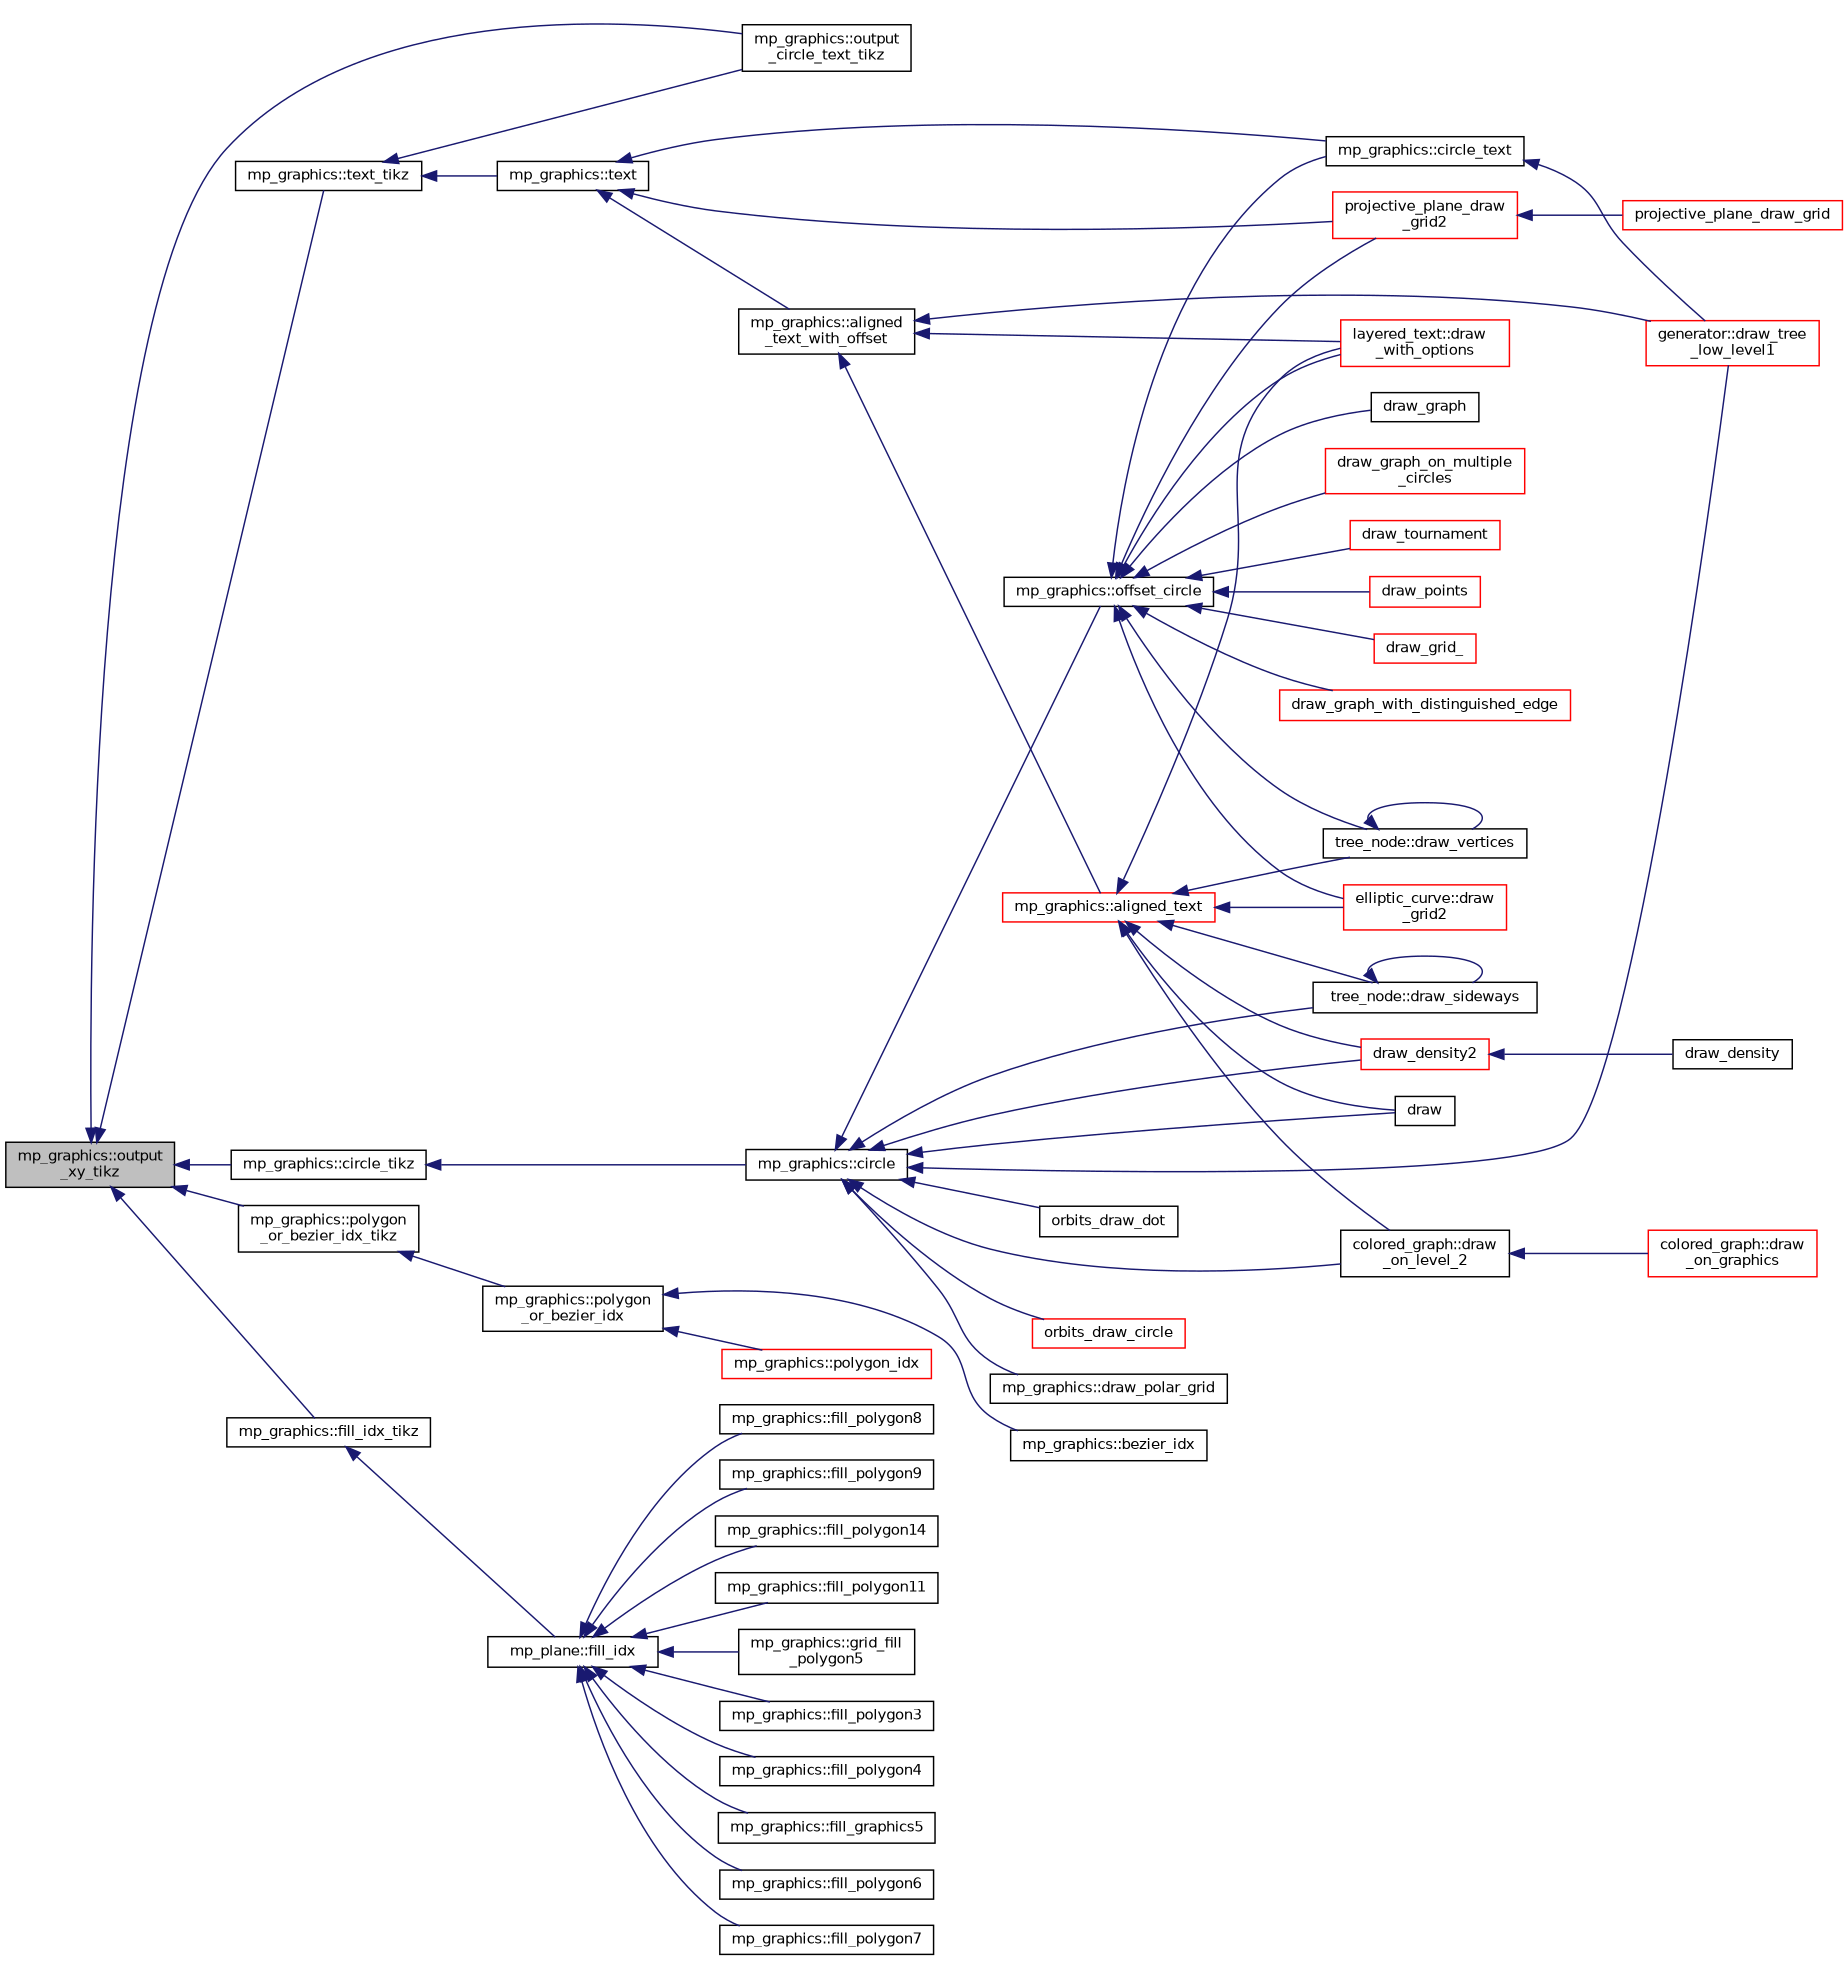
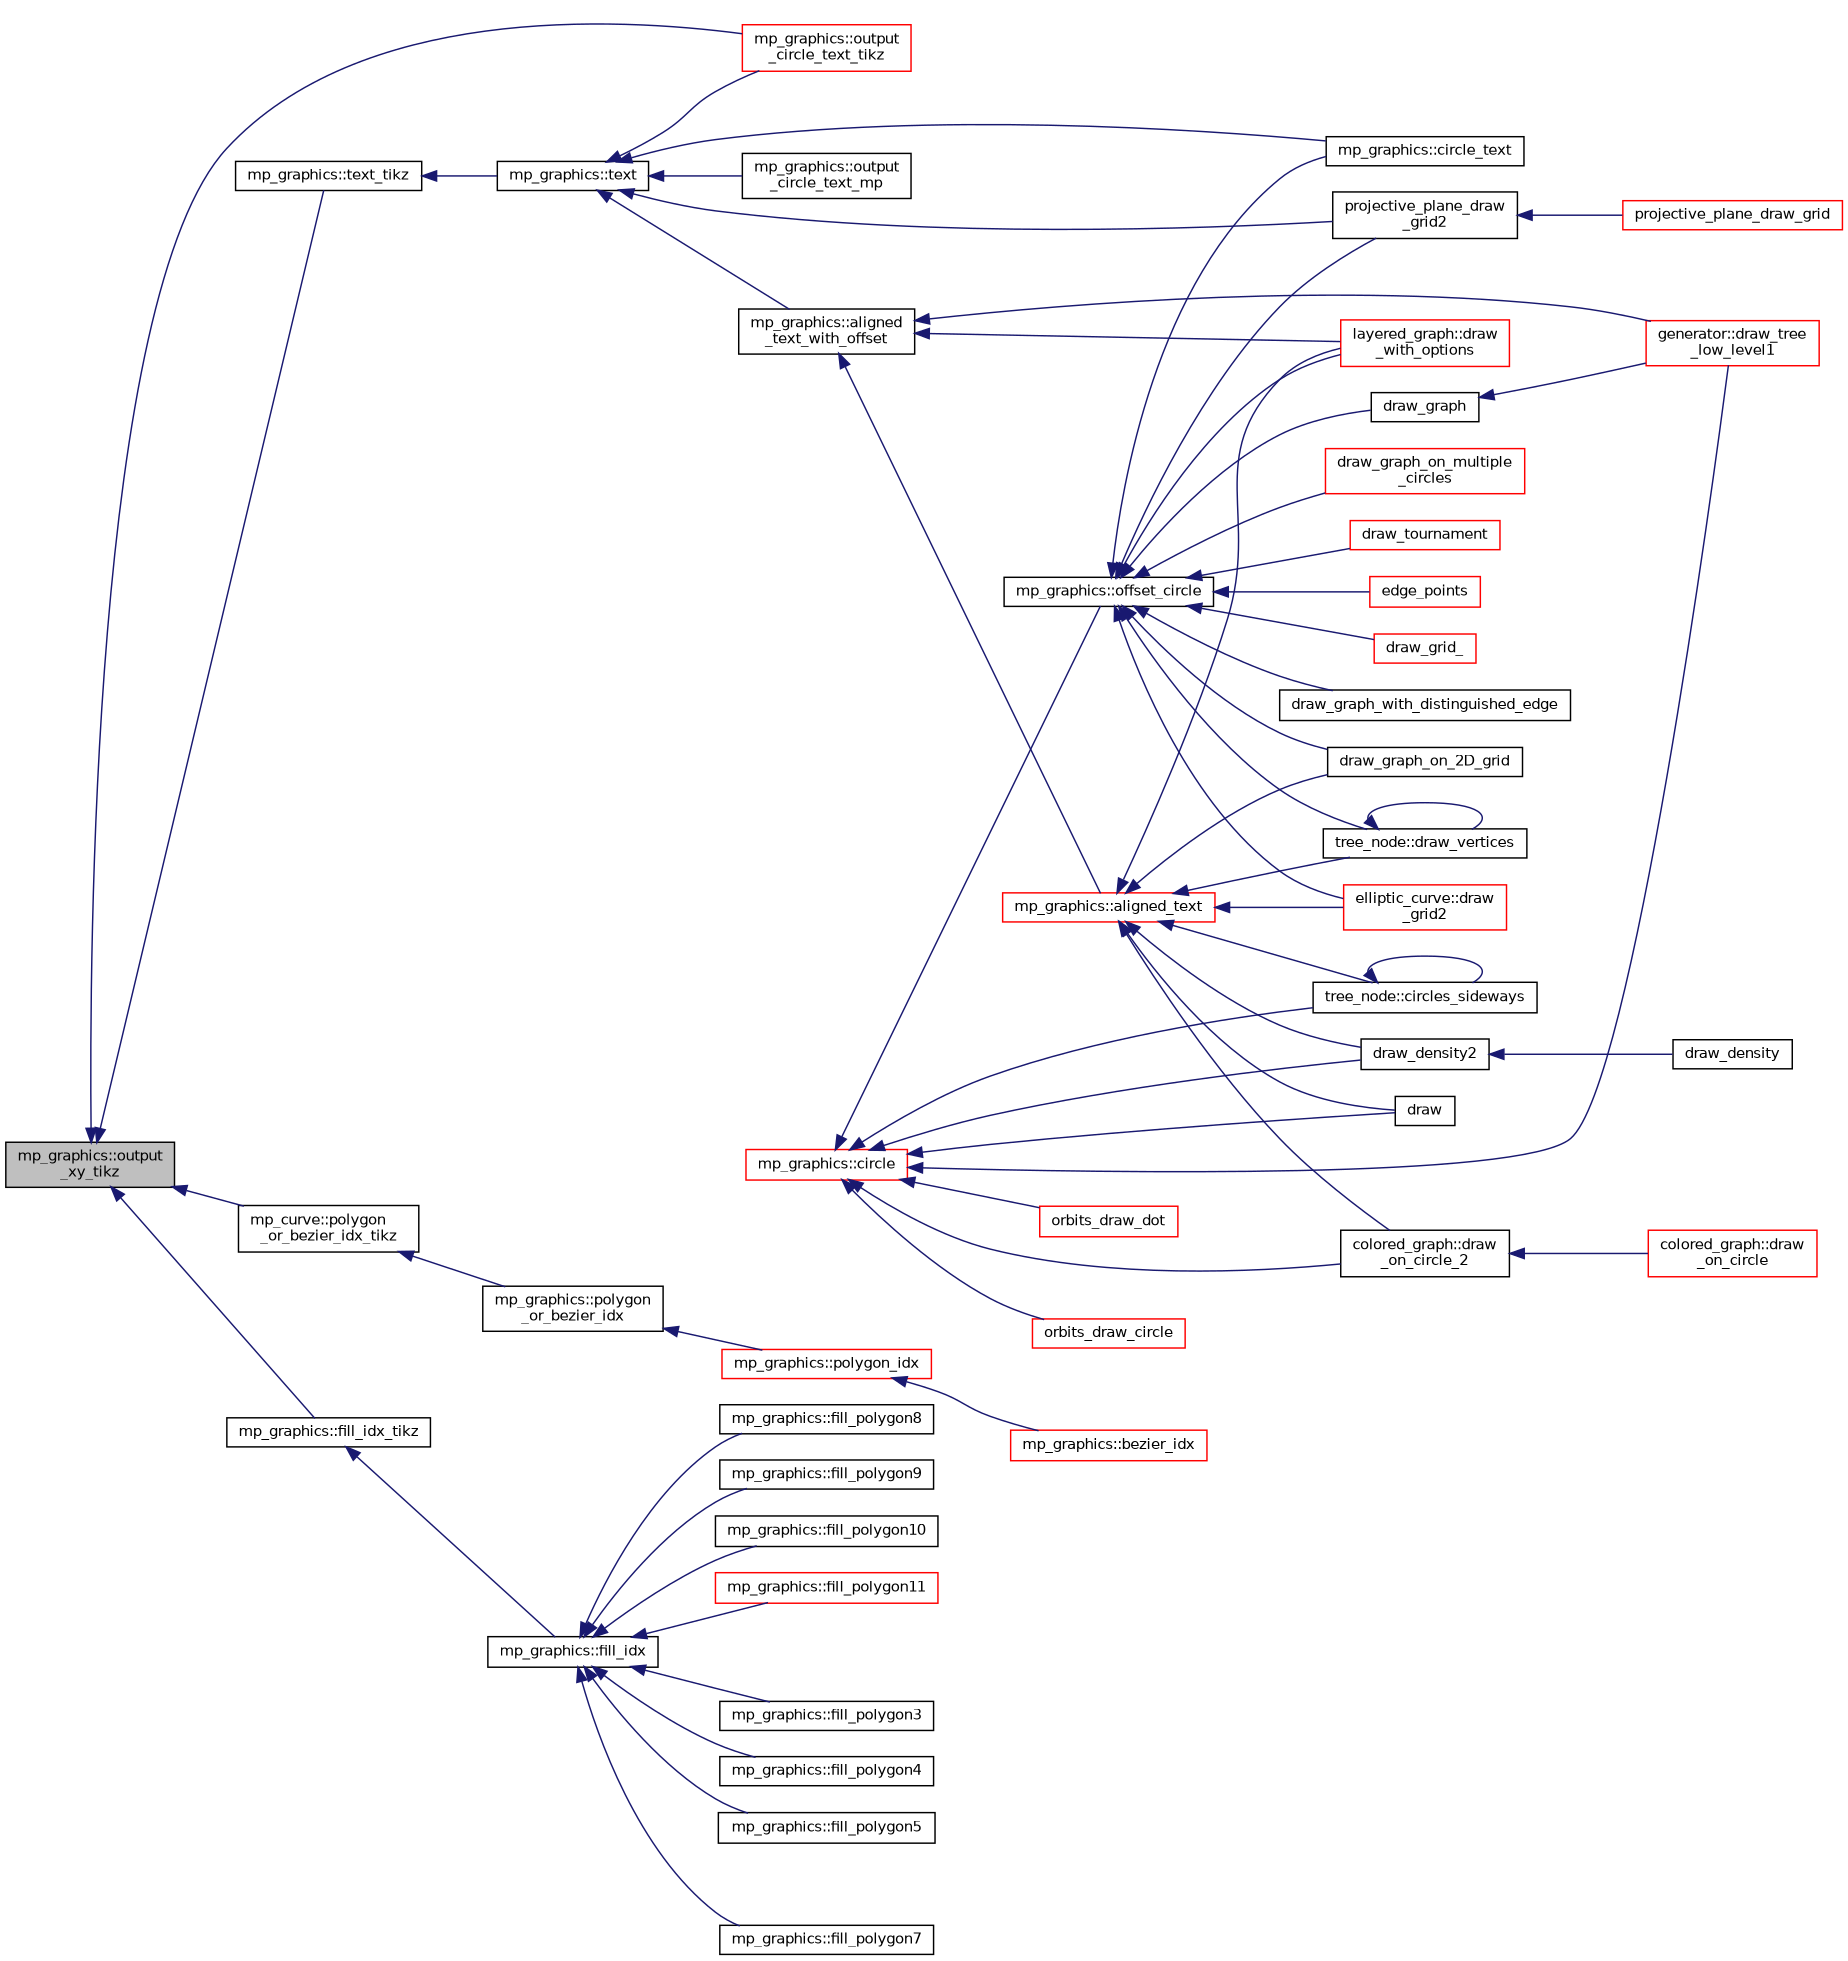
(827, 48) -> (827, 48)
(570, 114) -> (689, 112)
none -> (827, 176)
(1425, 215) -> (1425, 215)
(1621, 241) -> (1570, 380)
(1425, 343) -> (1425, 343)
(1425, 592) -> (1425, 592)
(1425, 705) -> (1425, 705)
none -> (1425, 762)
(1425, 998) -> (1425, 998)
(1425, 1054) -> (1425, 1054)
(329, 1165) -> none
(827, 1165) -> (827, 1165)
(1109, 1222) -> (1109, 1222)
(329, 1229) -> (329, 1229)
(1425, 1253) -> (1425, 1253)
(1733, 1253) -> (1733, 1253)
(875, 1309) -> (972, 1408)
(1109, 1389) -> none
(1109, 1445) -> (1109, 1445)
(827, 1531) -> (827, 1531)
(827, 1588) -> (827, 1588)
(573, 1652) -> (573, 1652)
(827, 1652) -> none
(827, 1828) -> (827, 1828)
(827, 1885) -> none
